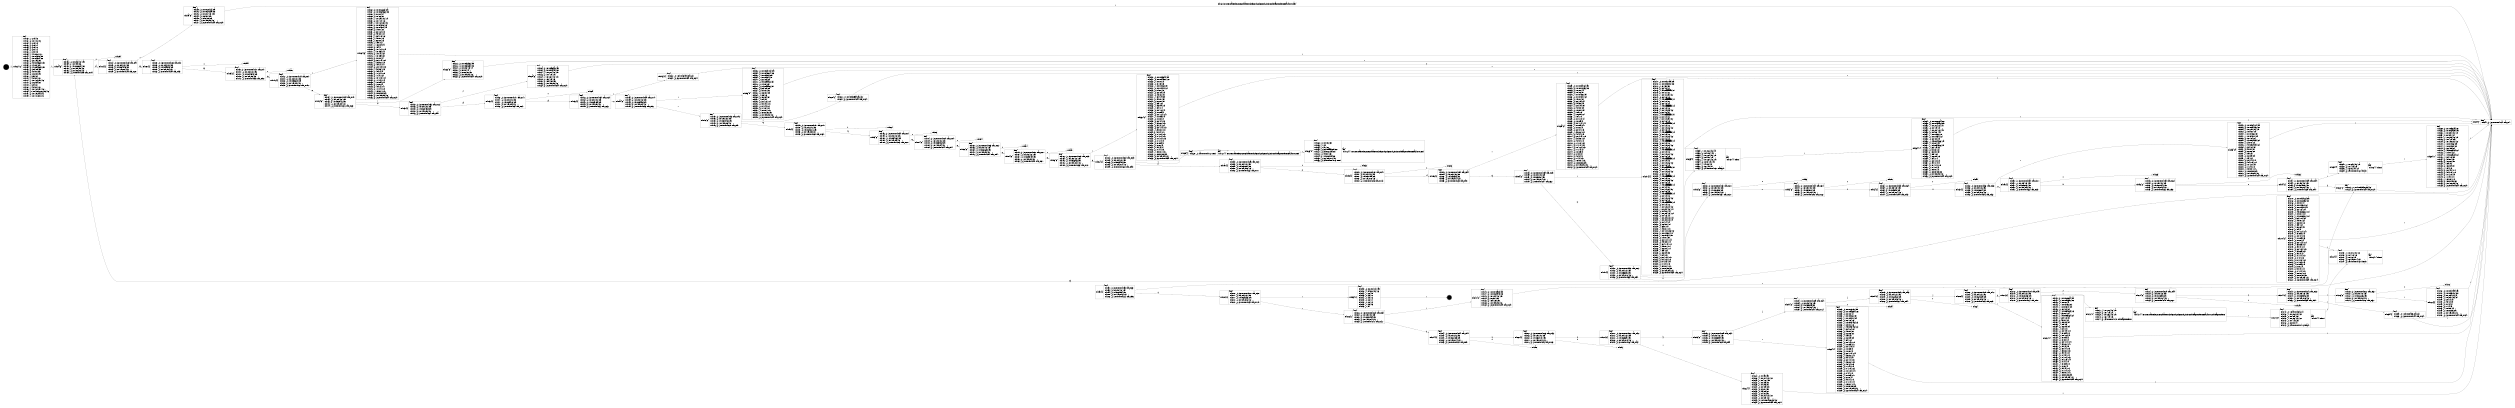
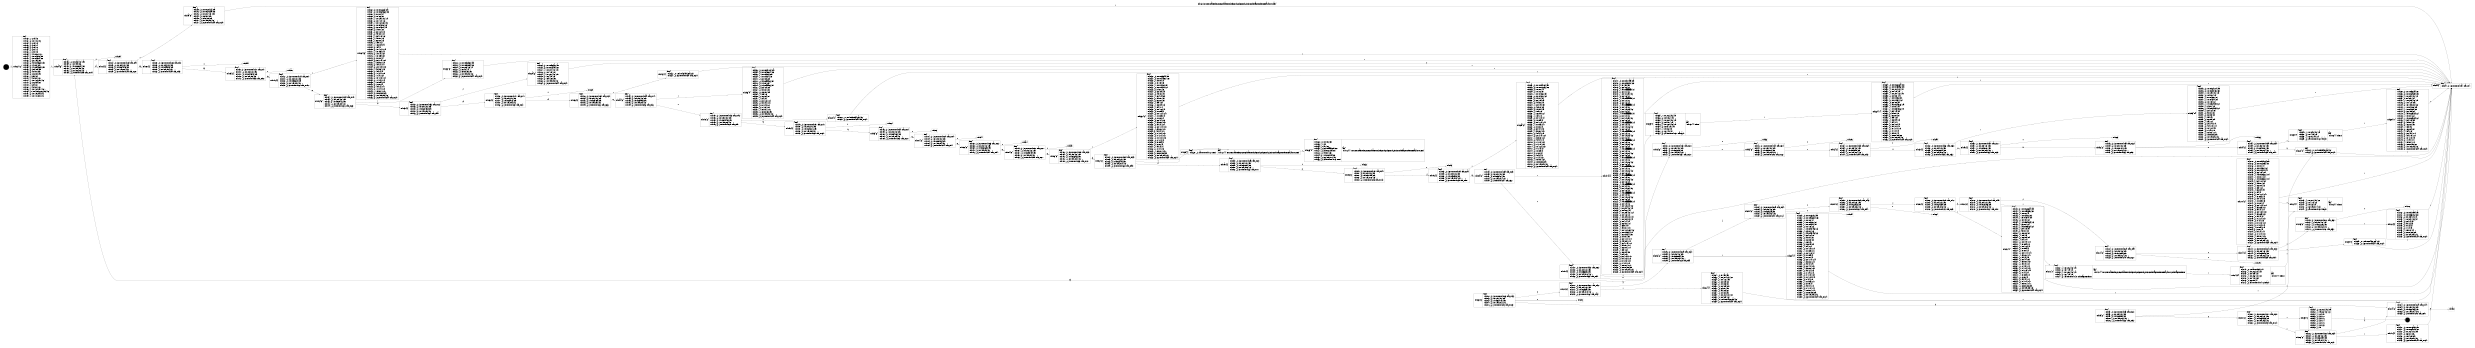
(1492, 338) -> (1951, 305)
